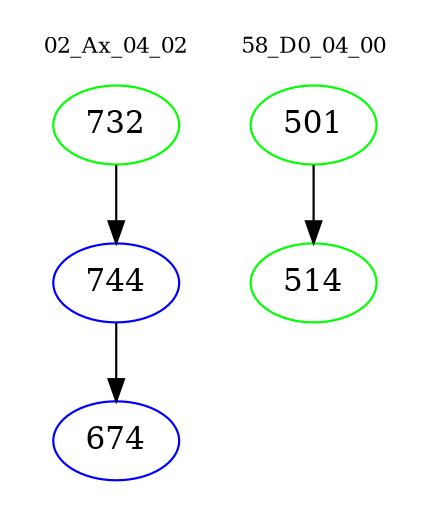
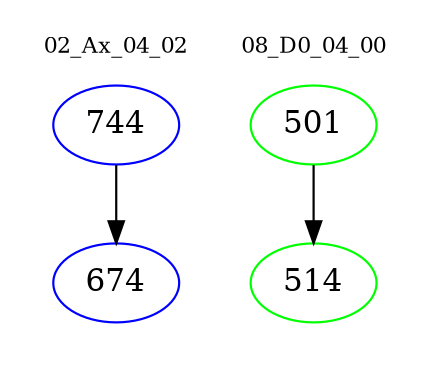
(315, 47) -> (315, 47)
(116, 125) -> none
